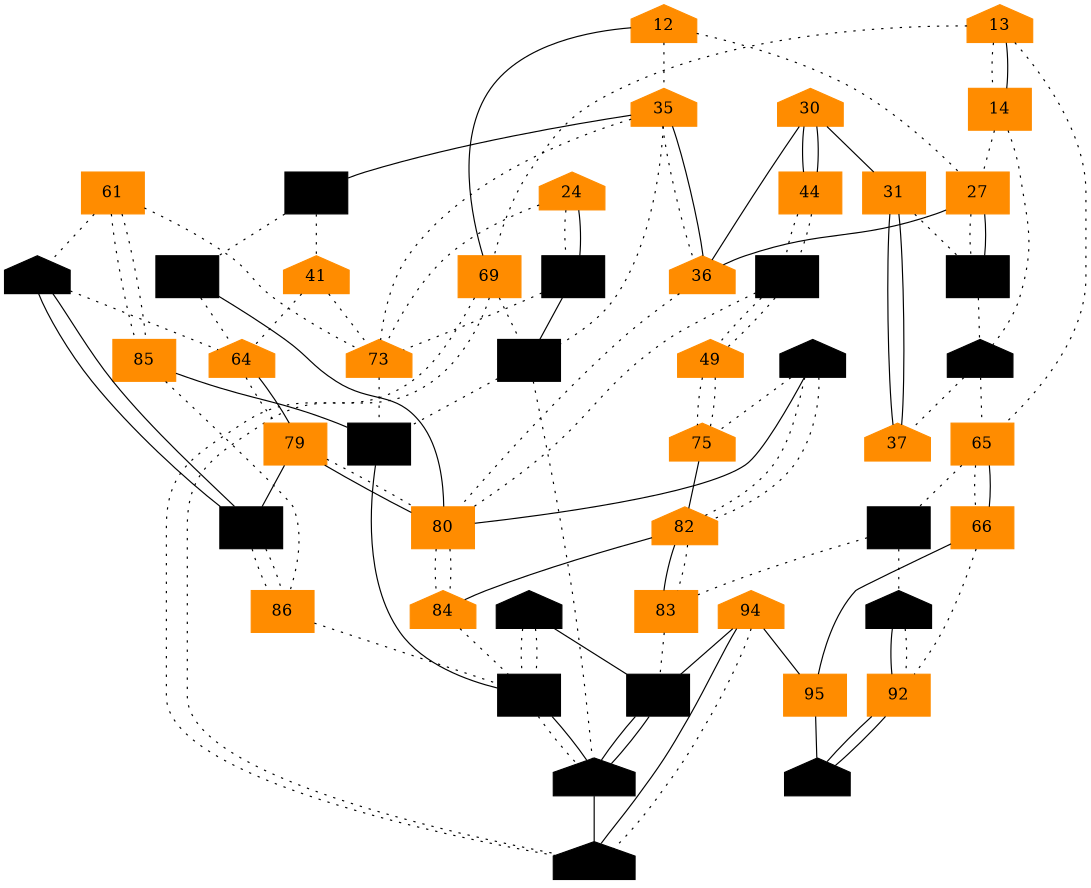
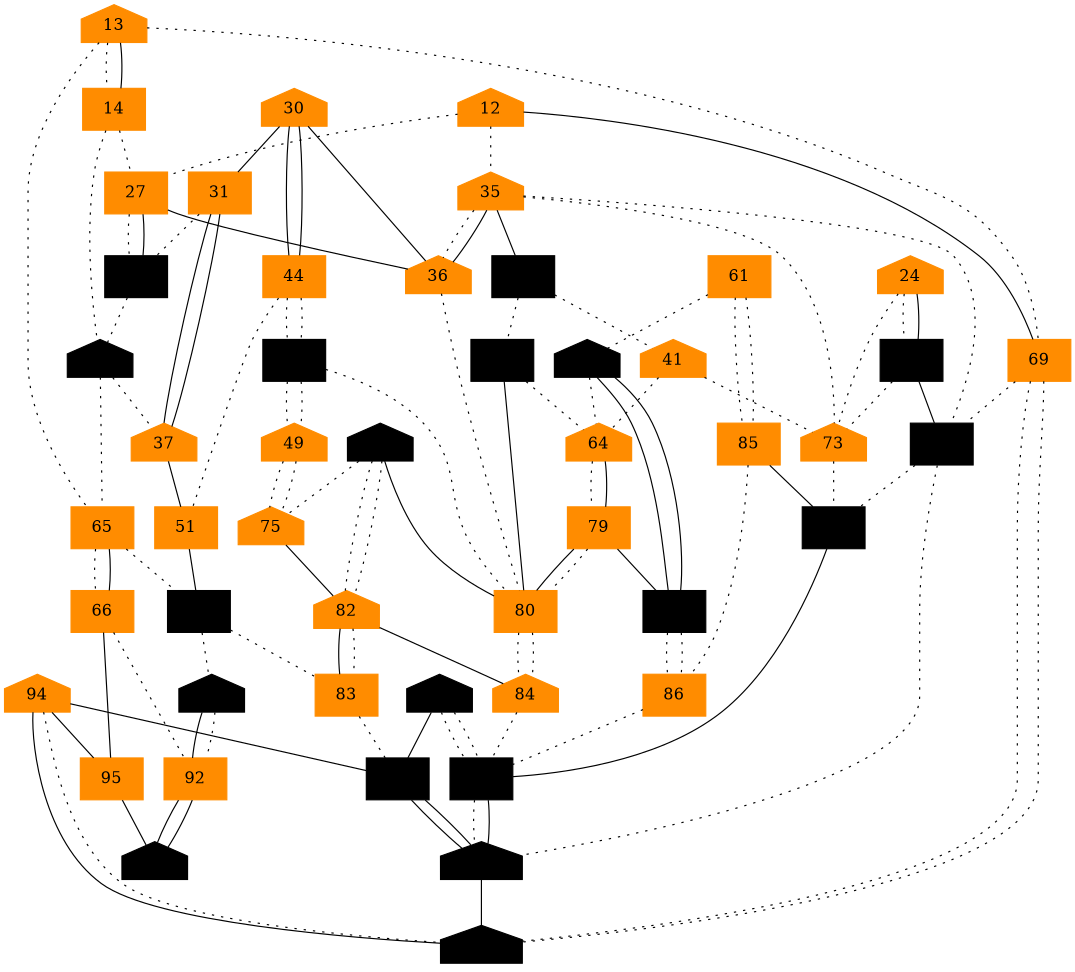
(252, 277) -> none
none -> (186, 528)
